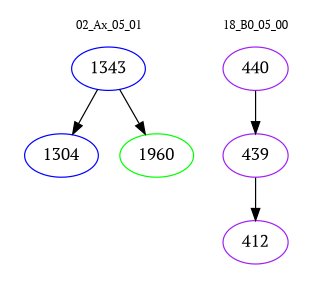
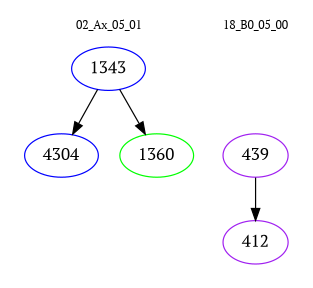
(256, 69) -> none
(61, 156) -> (61, 156)
(157, 156) -> (157, 156)
